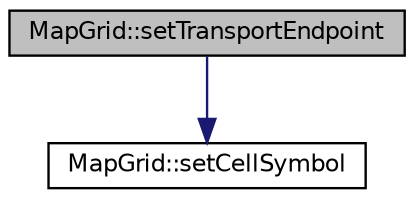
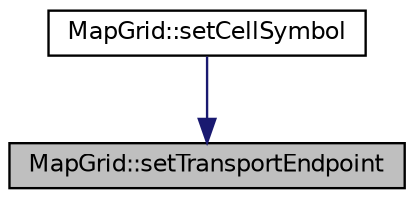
(207, 87) -> (207, 87)
